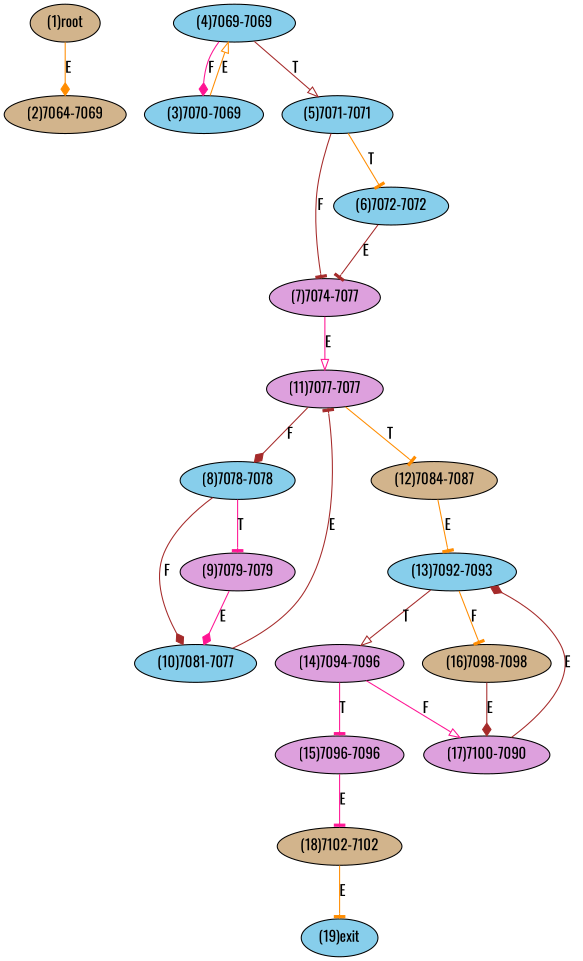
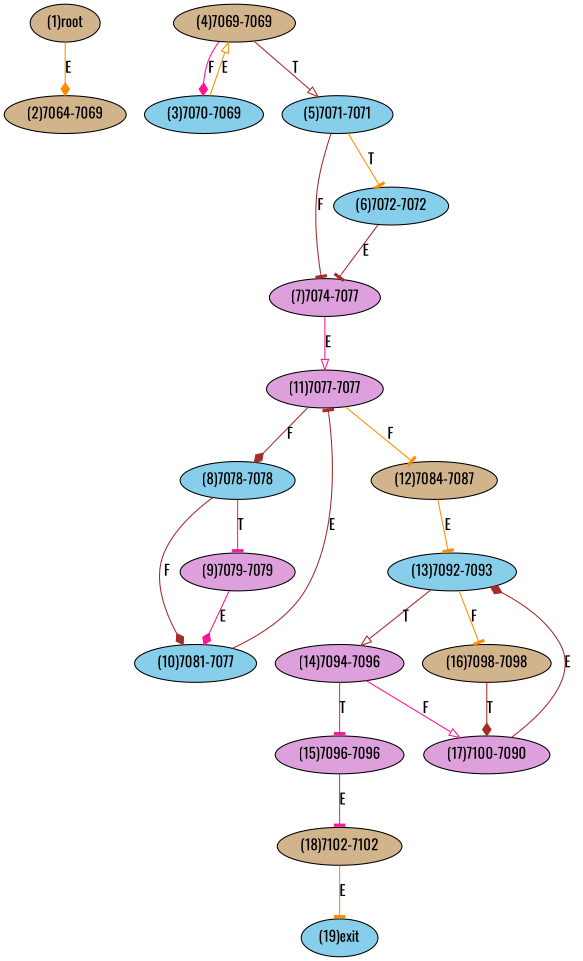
(234, 23) -> (234, 23)
(391, 435) -> (391, 435)
(490, 709) -> (490, 709)
